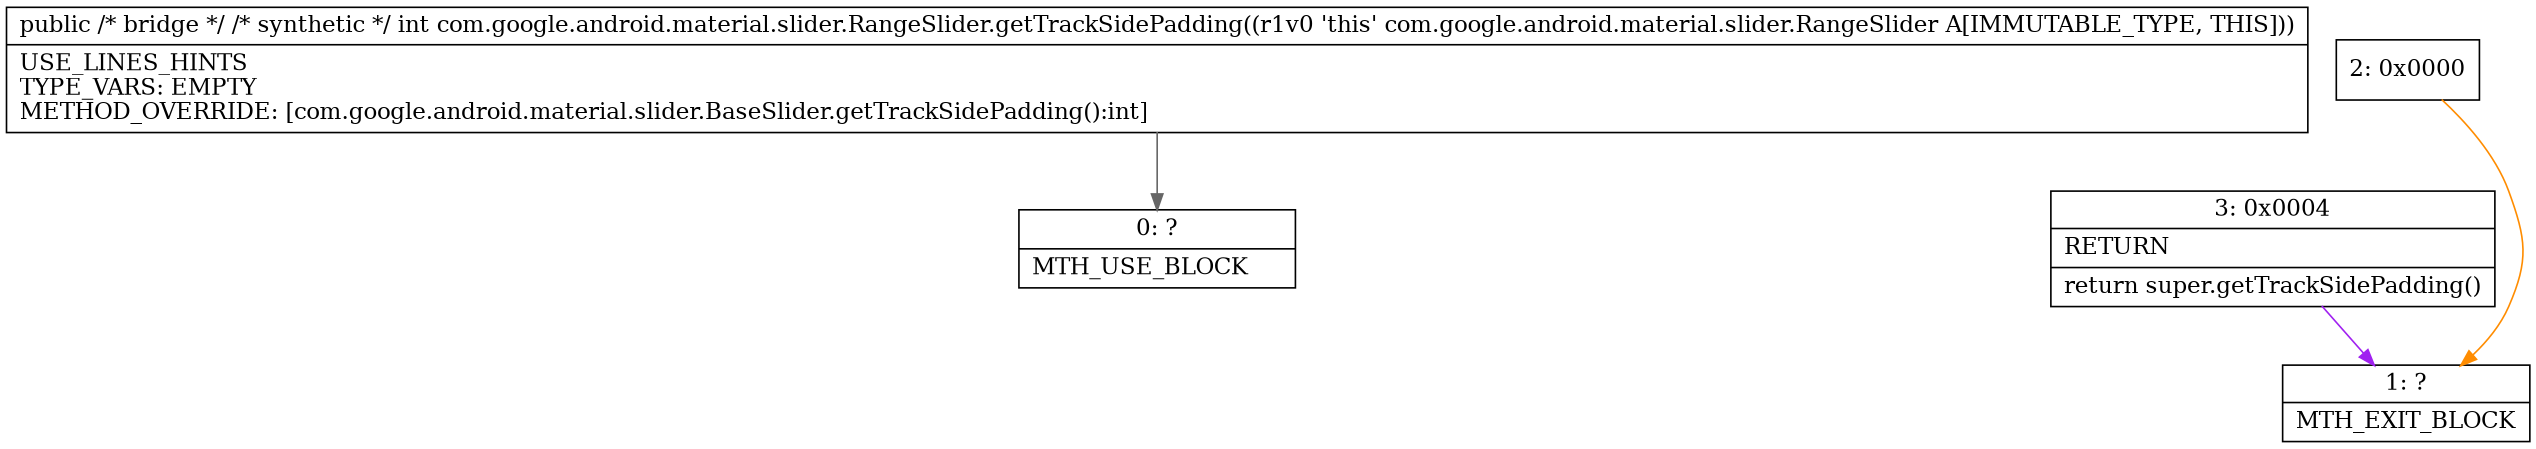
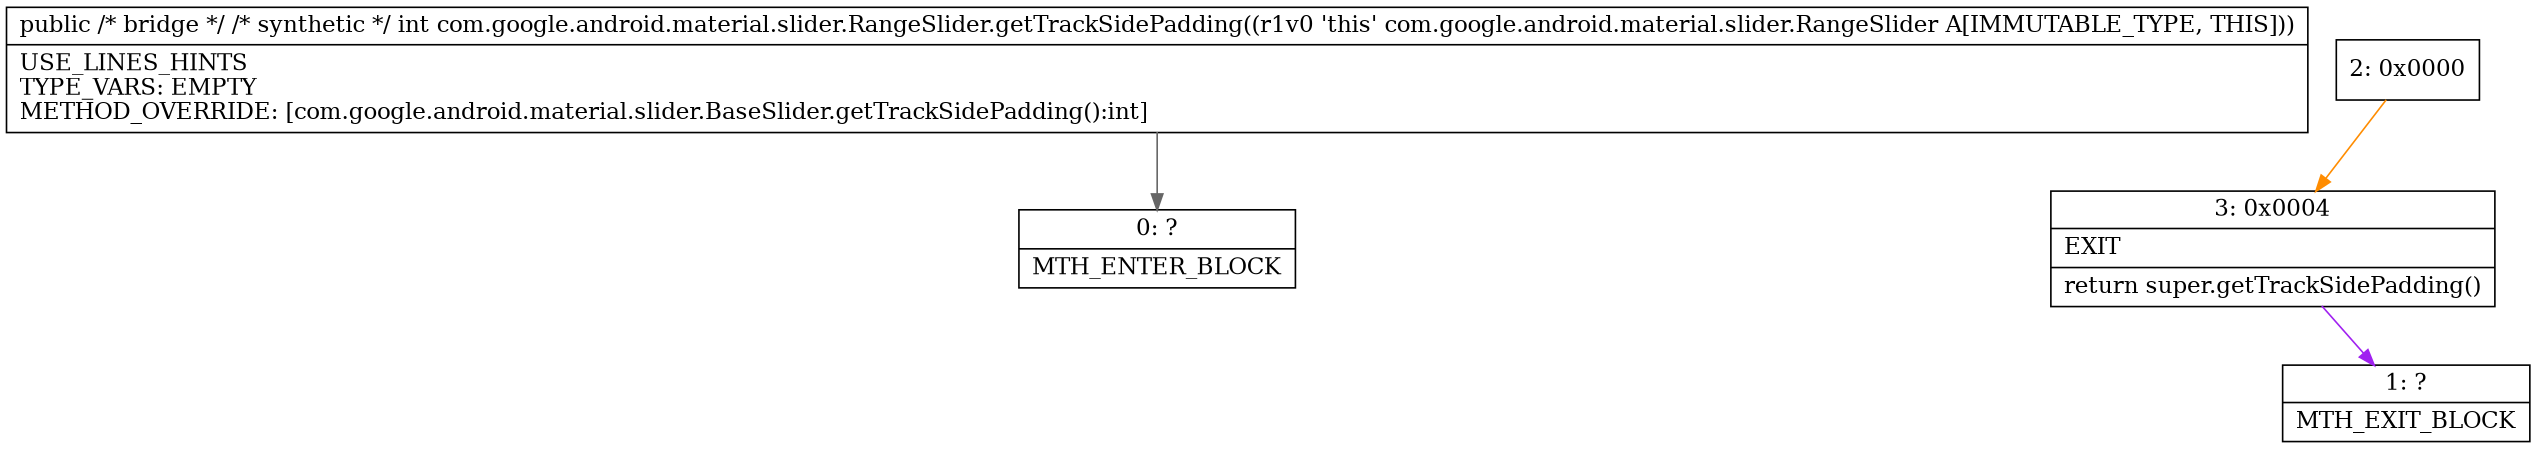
(2519, 222) -> (2356, 139)
(2117, 247) -> (2092, 247)
(1140, 268) -> (1157, 268)
